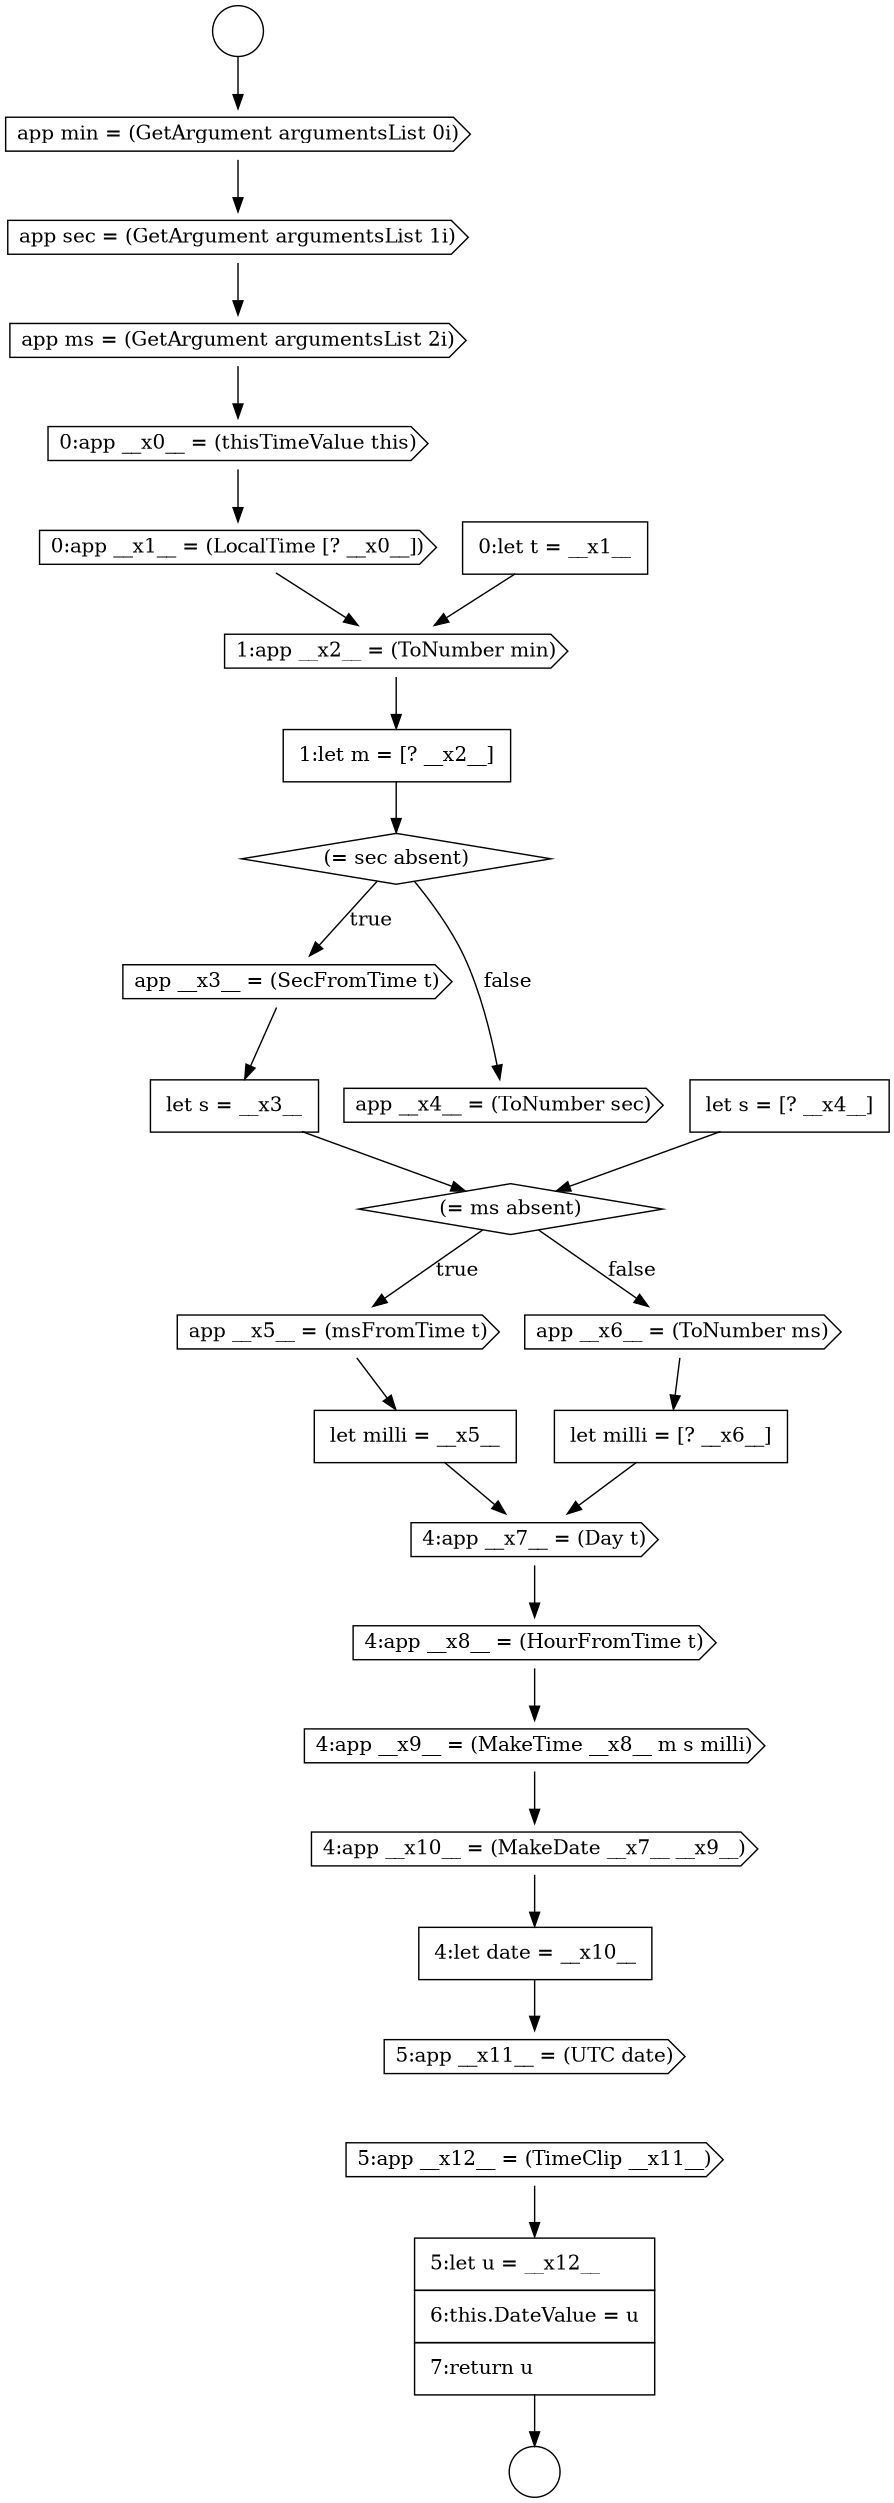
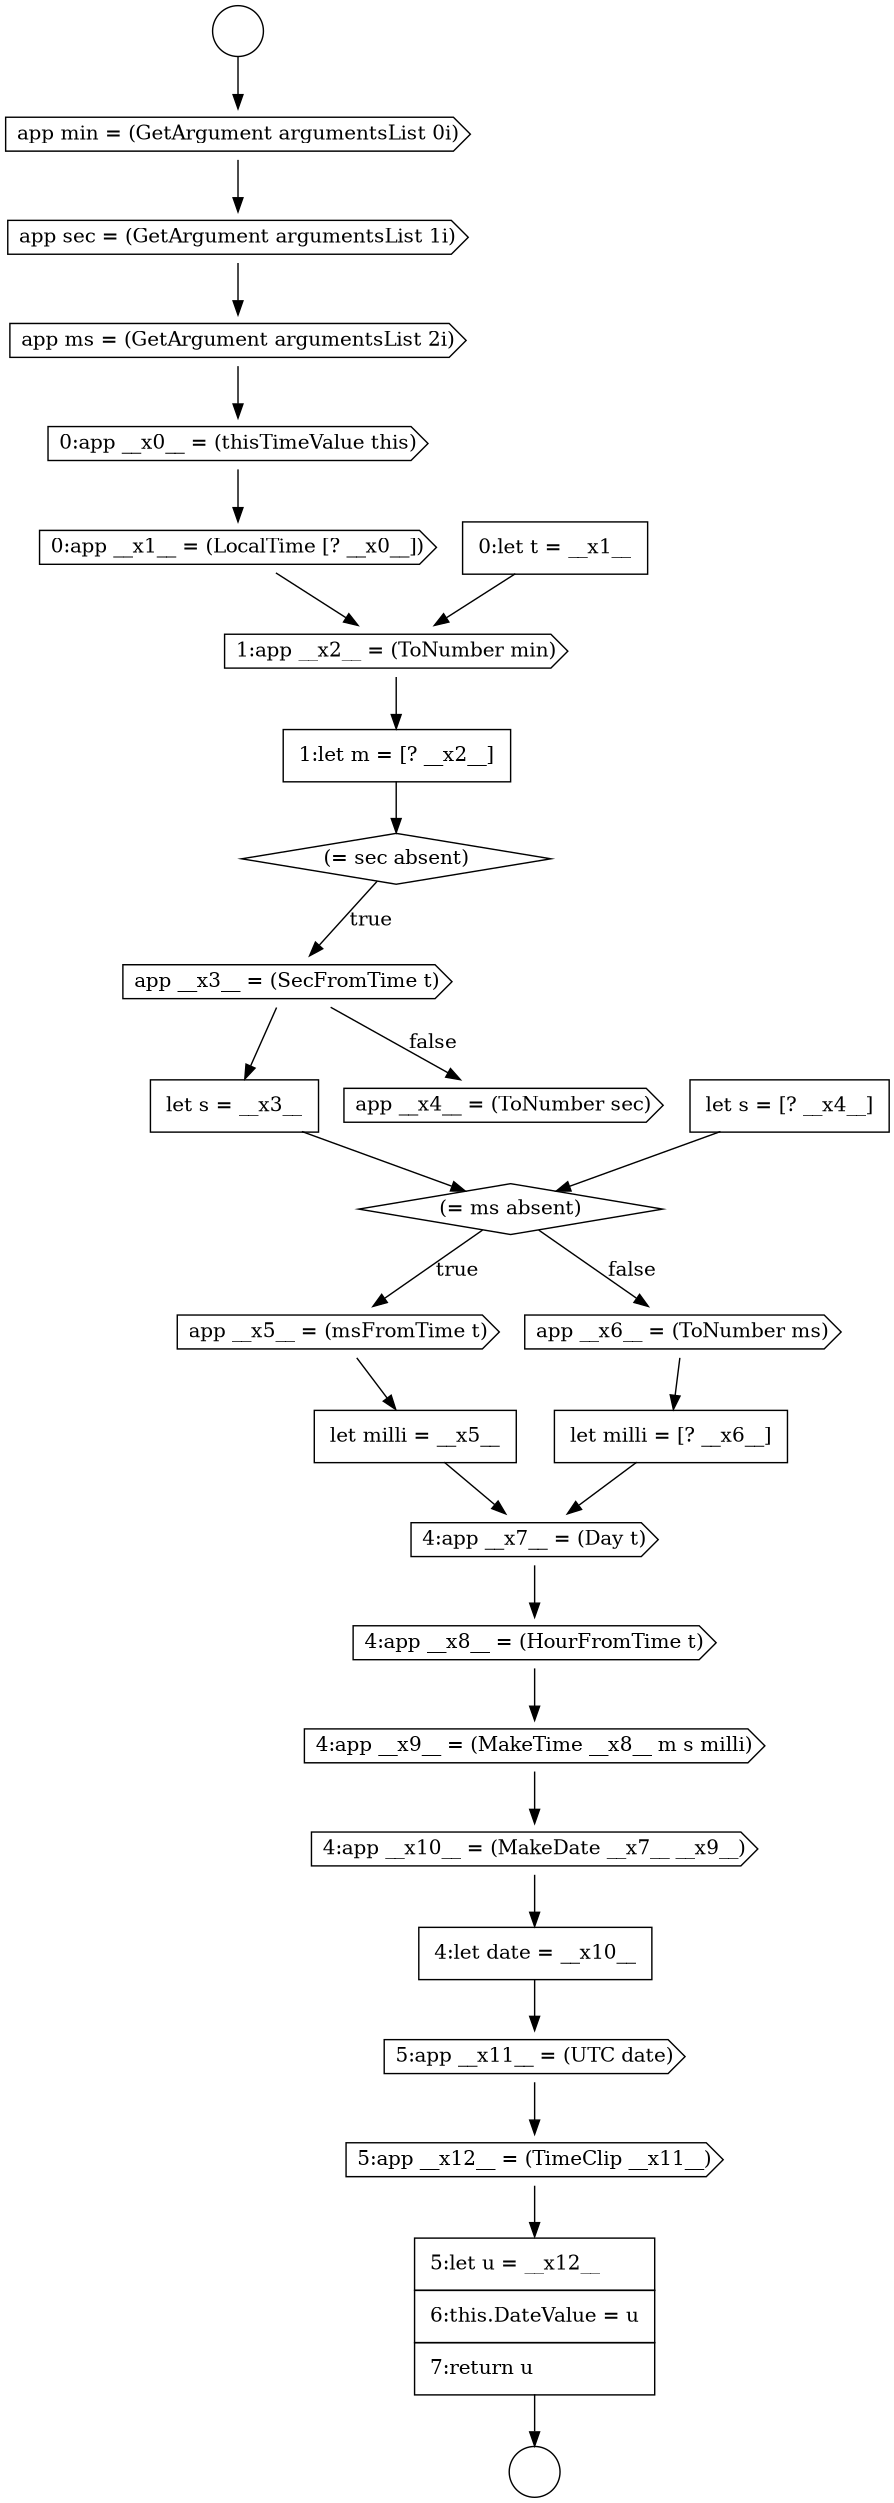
(469, 967) -> (389, 1040)
none -> (535, 2101)
